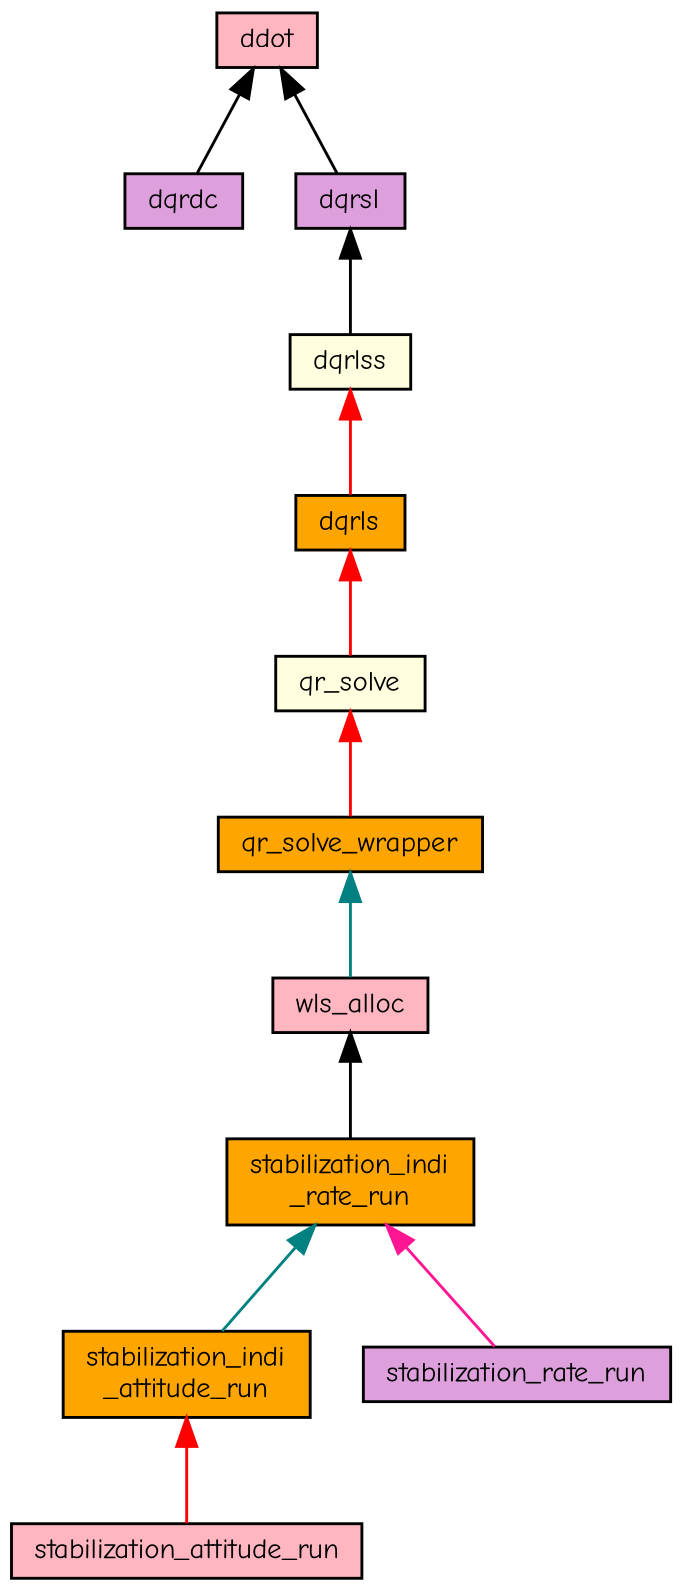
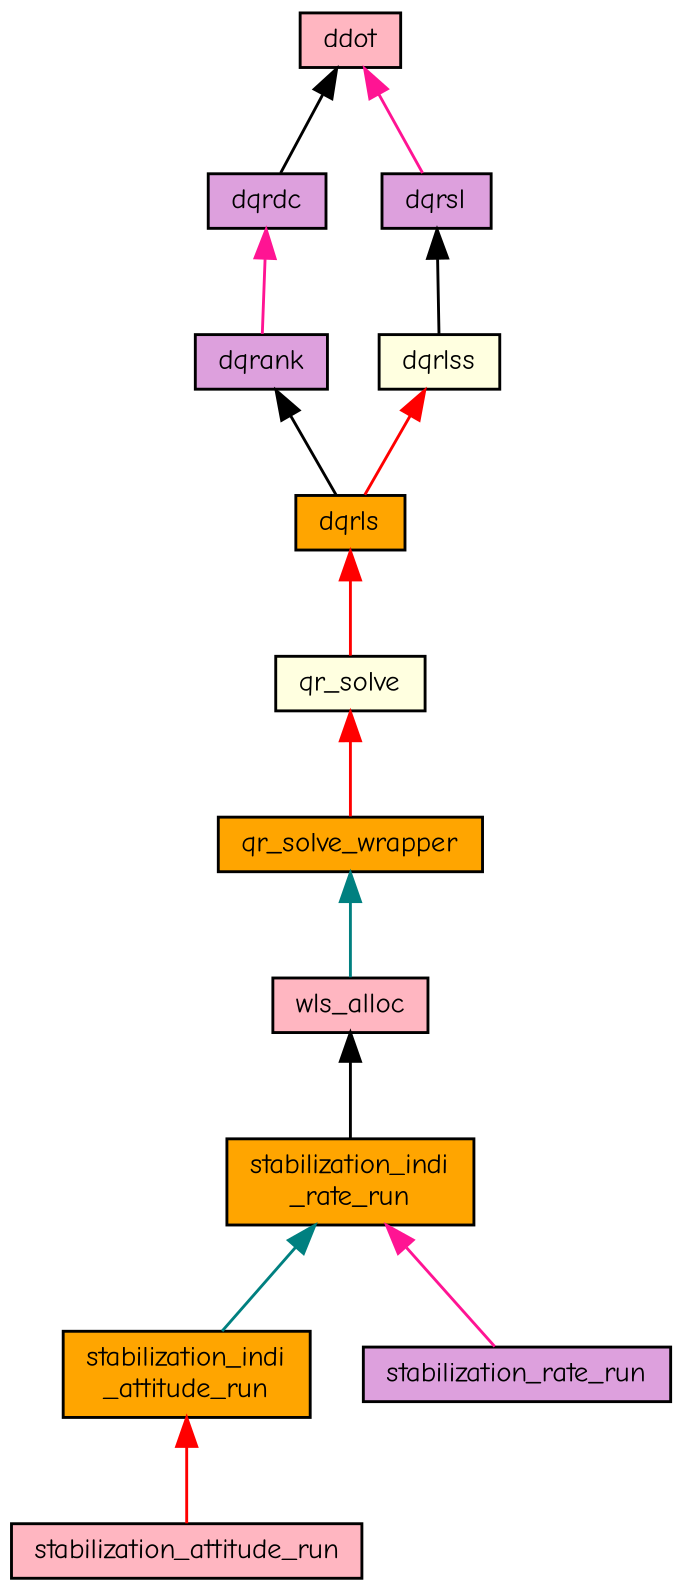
(316, 134) -> (401, 134)
none -> (261, 362)
